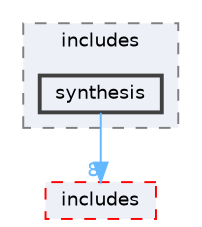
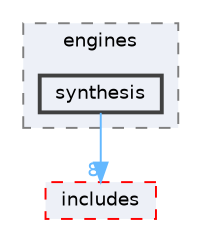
(101, 42) -> (101, 42)
